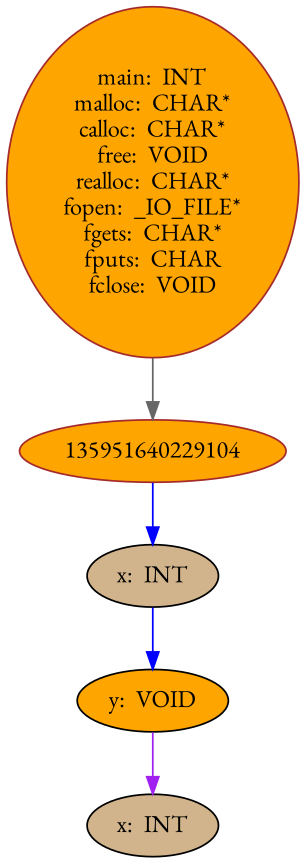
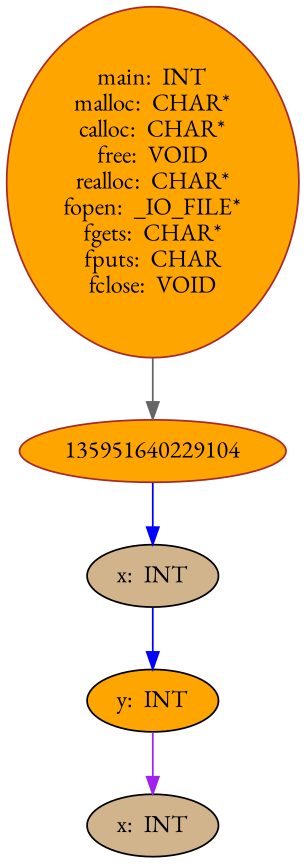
(153, 701) -> (153, 701)
